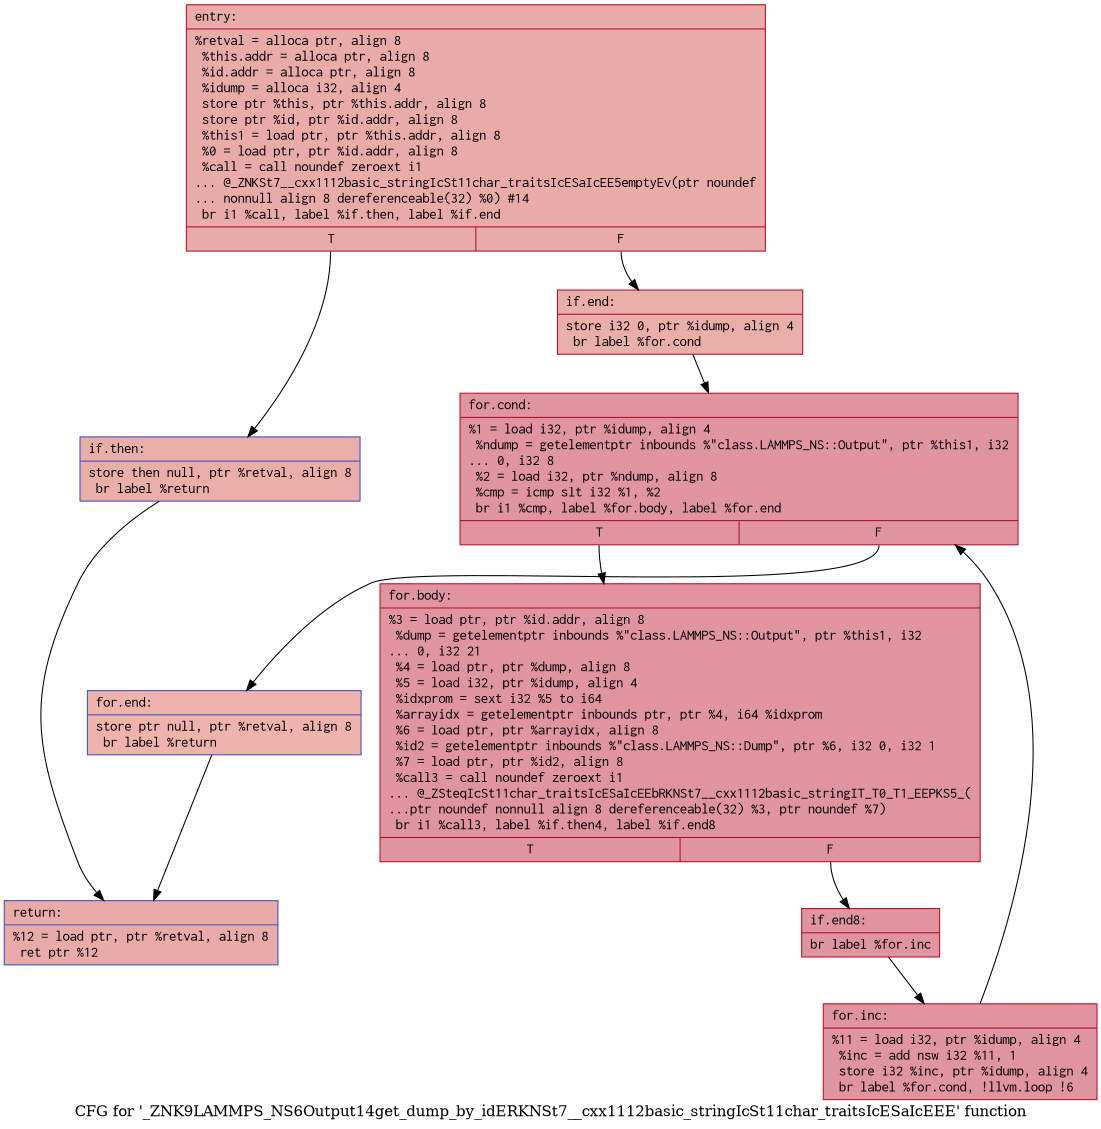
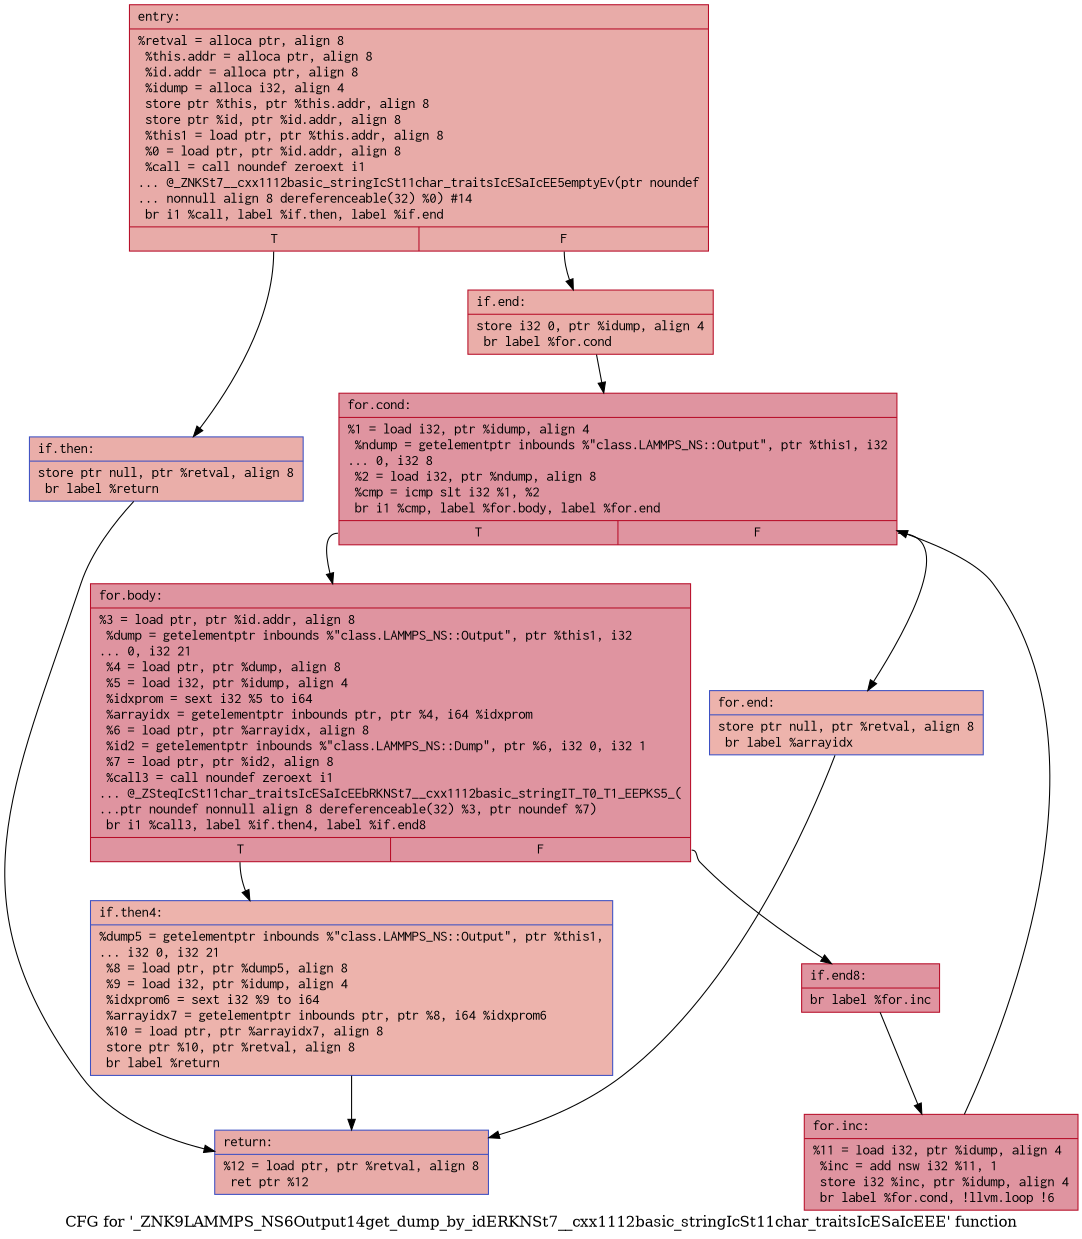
(220, 473) -> (166, 473)
(156, 742) -> (786, 742)
none -> (352, 988)
